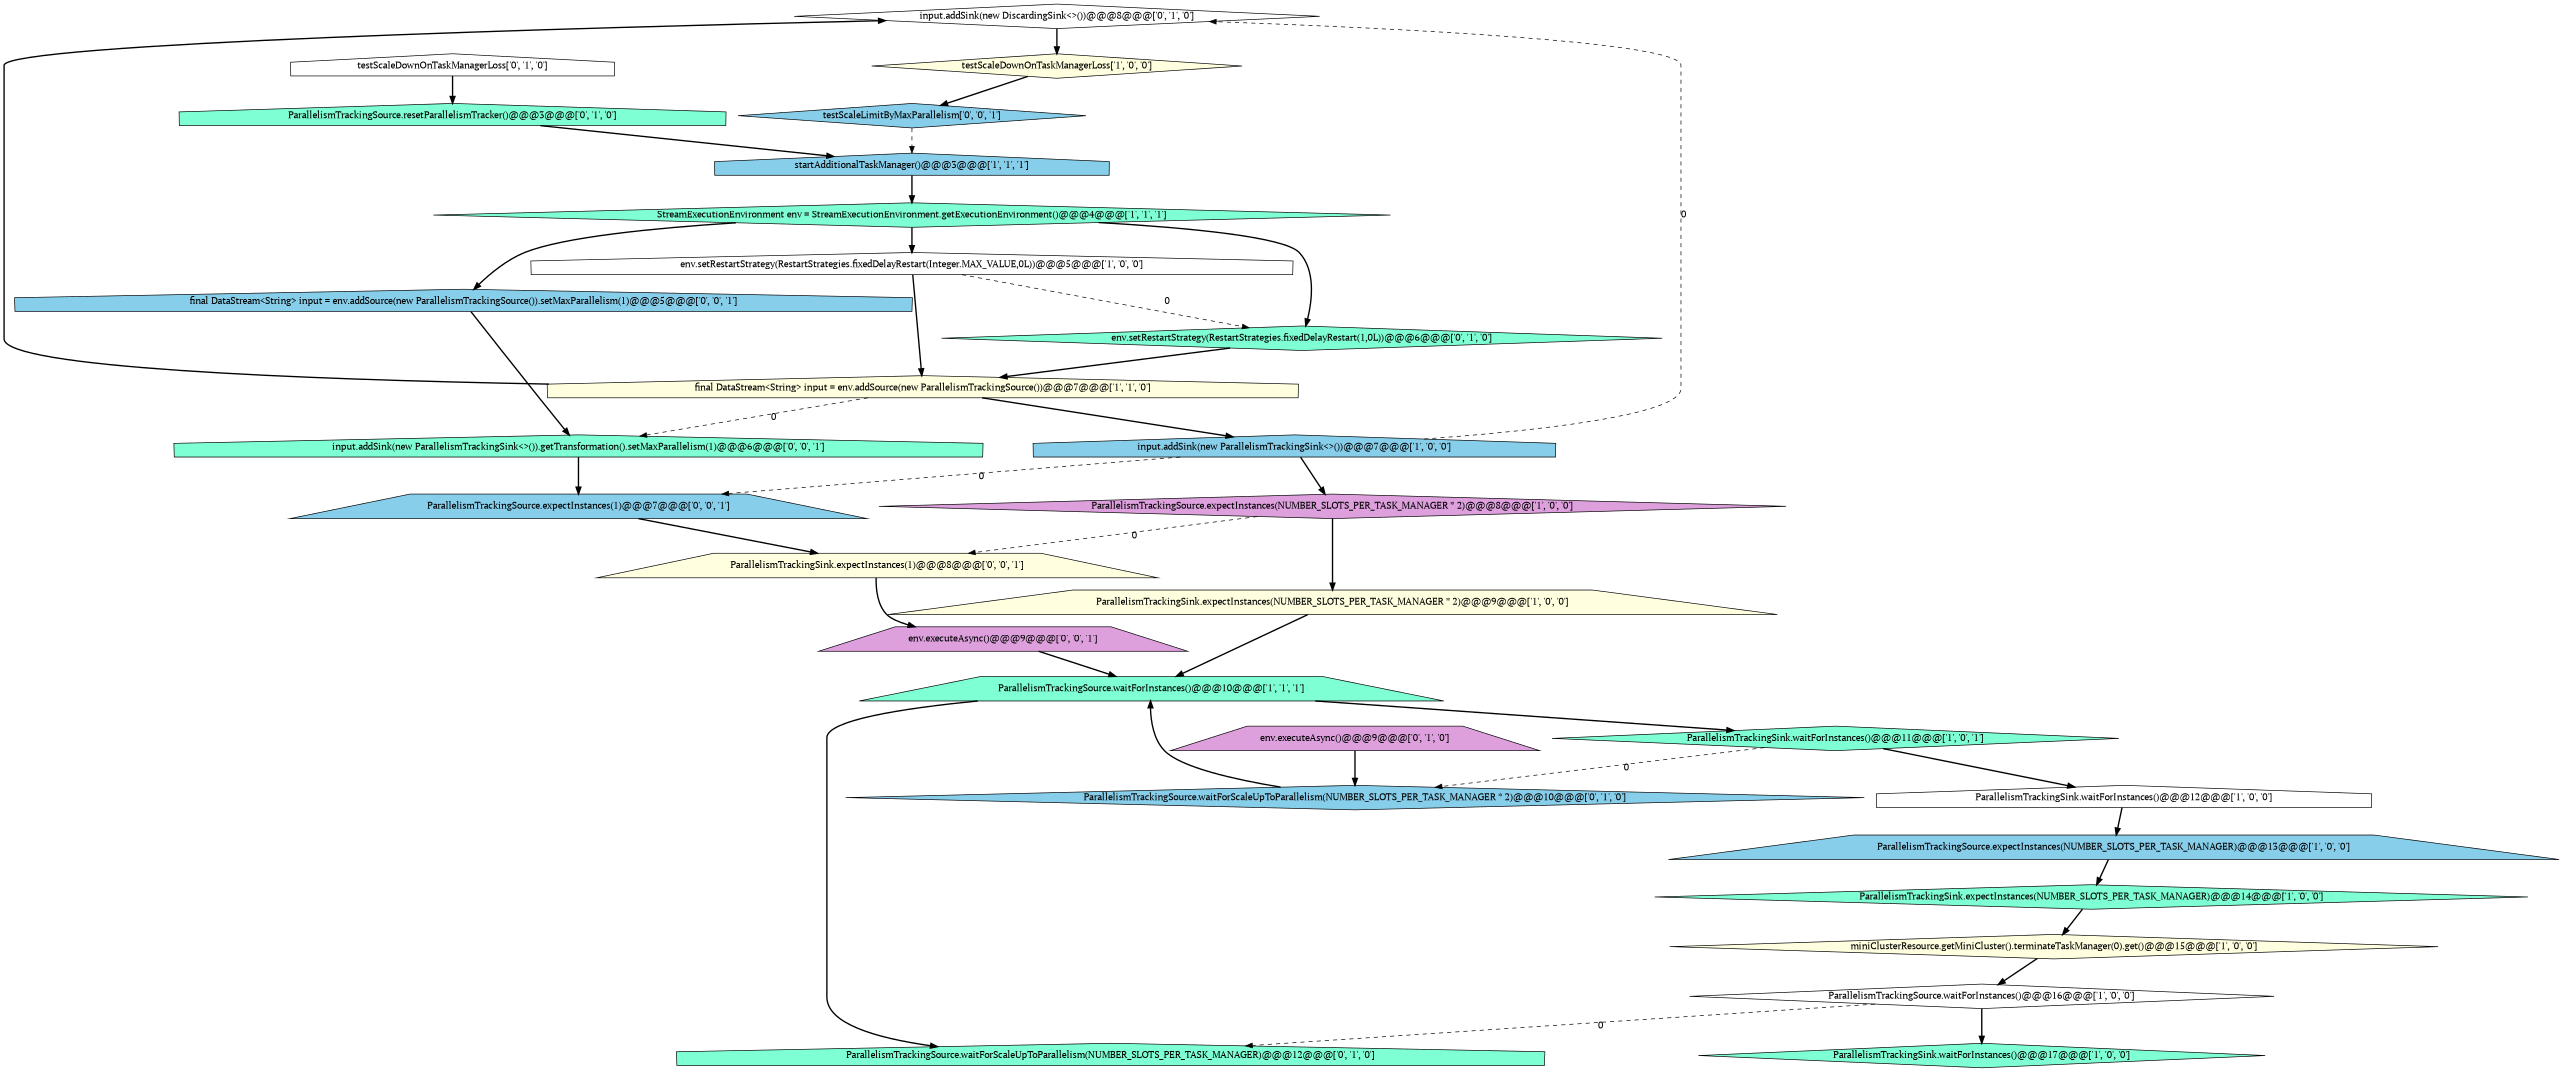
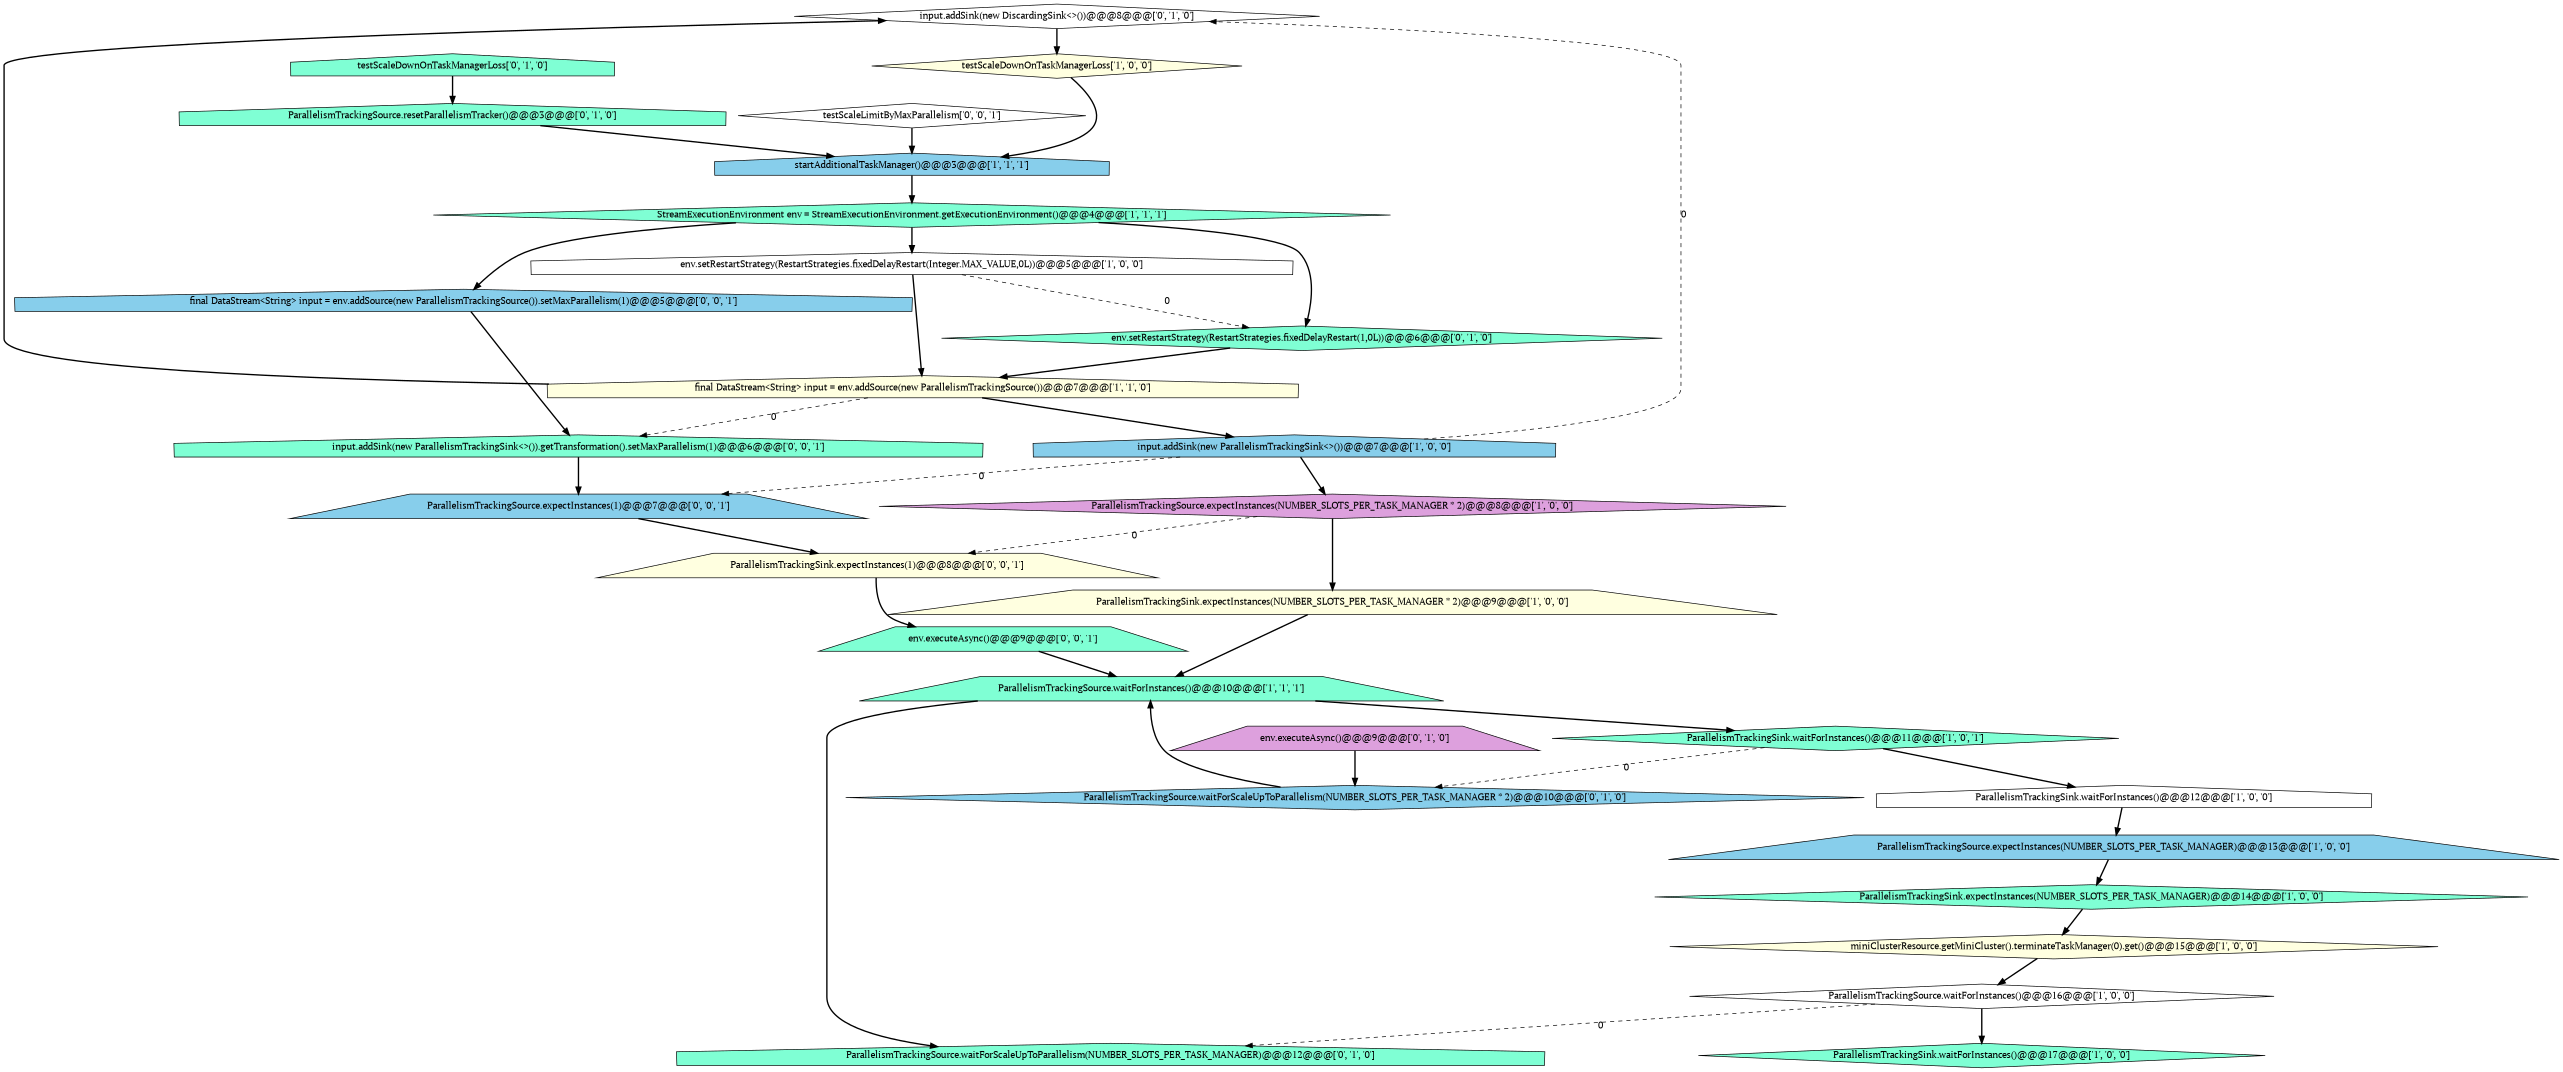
(453, 66) -> (453, 66)
(988, 90) -> (1081, 137)
(912, 116) -> (912, 116)
(912, 137) -> (912, 137)
(1003, 639) -> (1003, 639)
